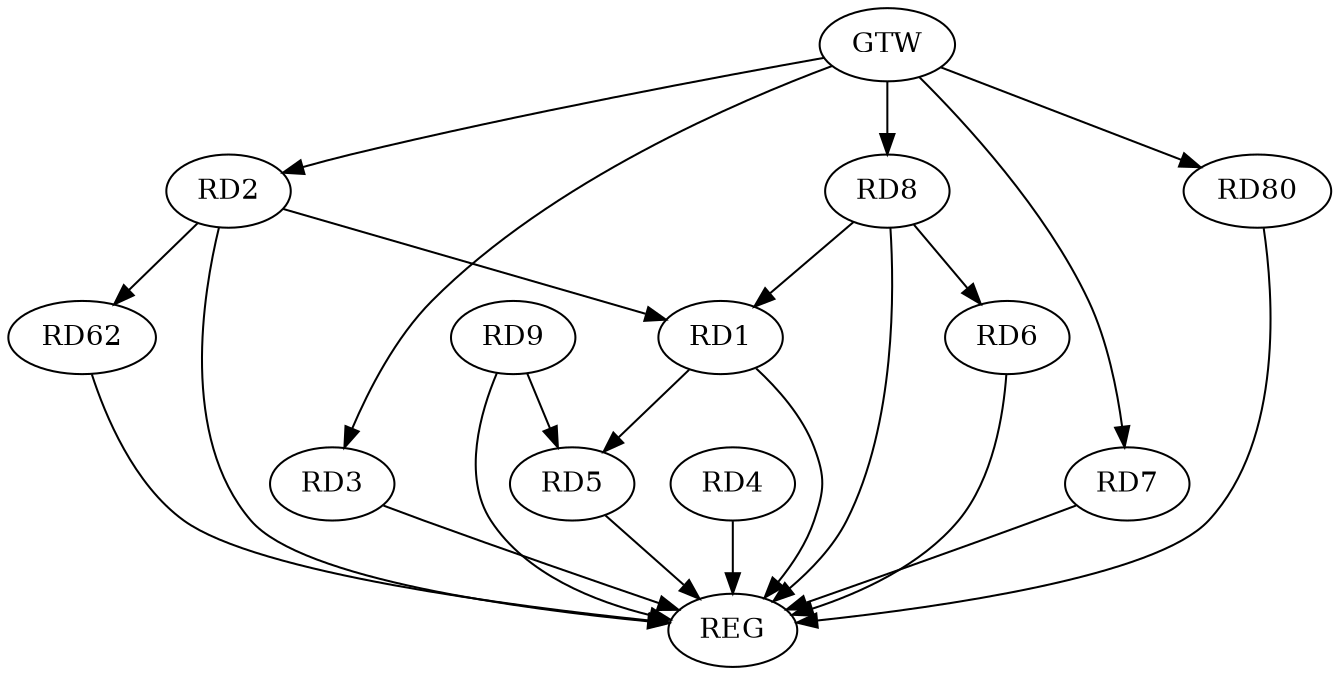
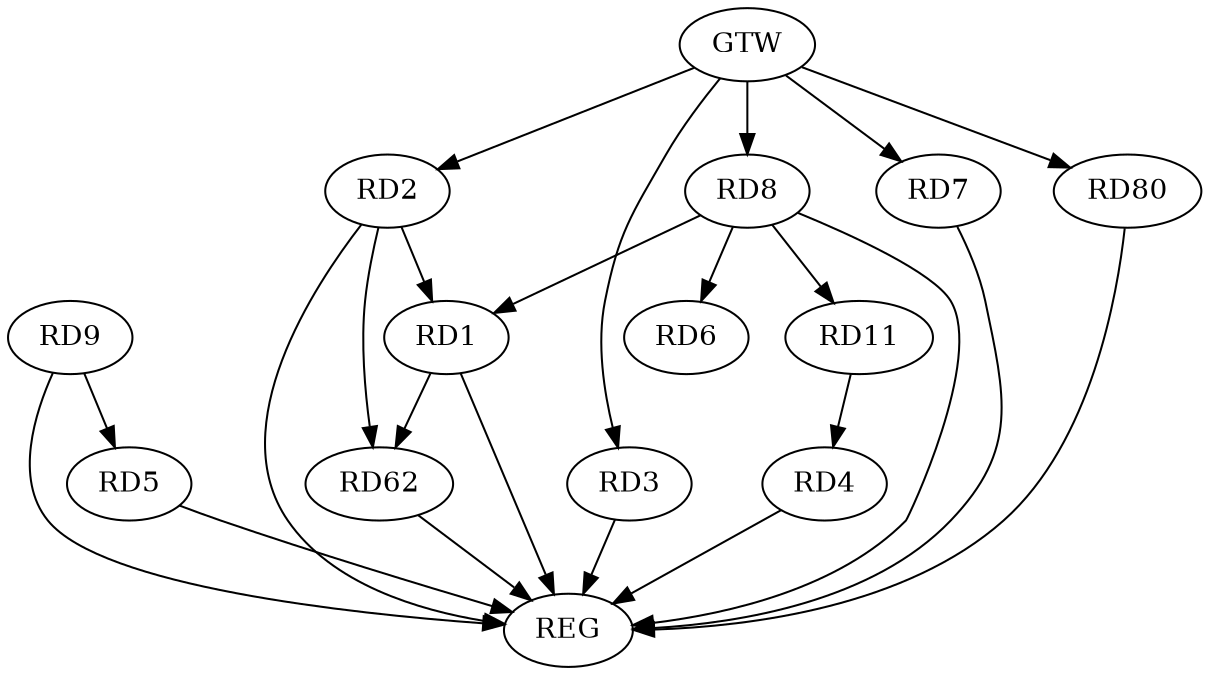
none -> (859, 338)
(654, 404) -> (417, 401)
(952, 527) -> none
